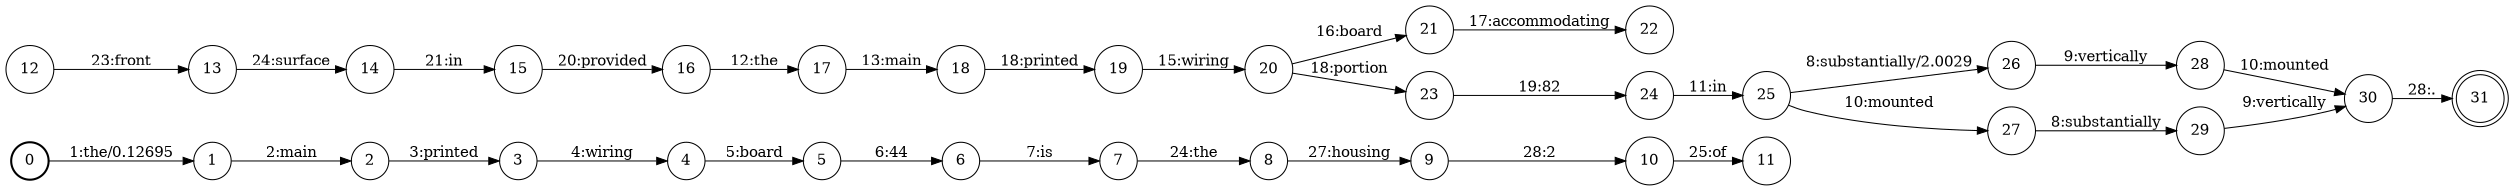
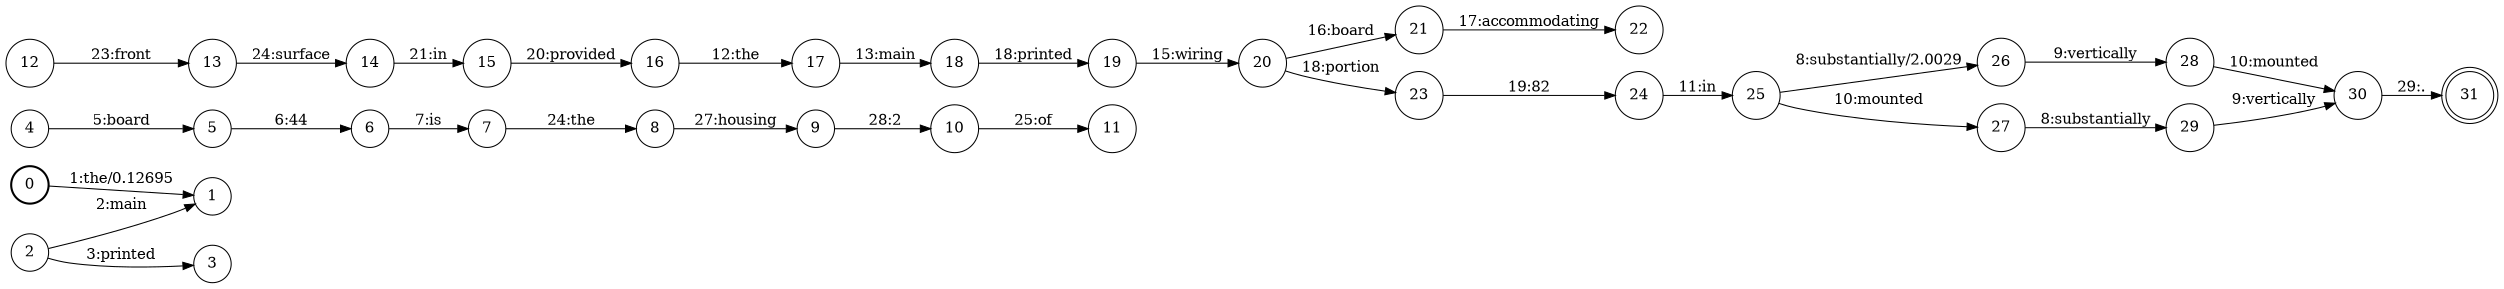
(2422, 91) -> (2412, 88)
(286, 161) -> (118, 231)
(597, 161) -> none
